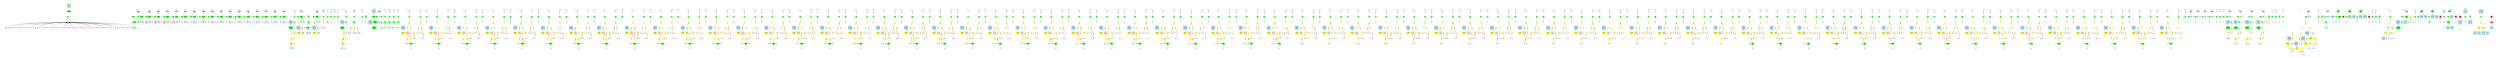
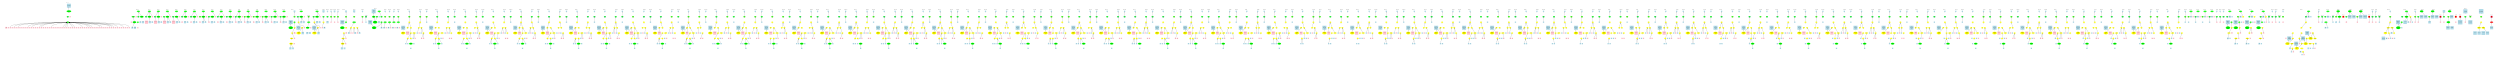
(1943, 33) -> none
